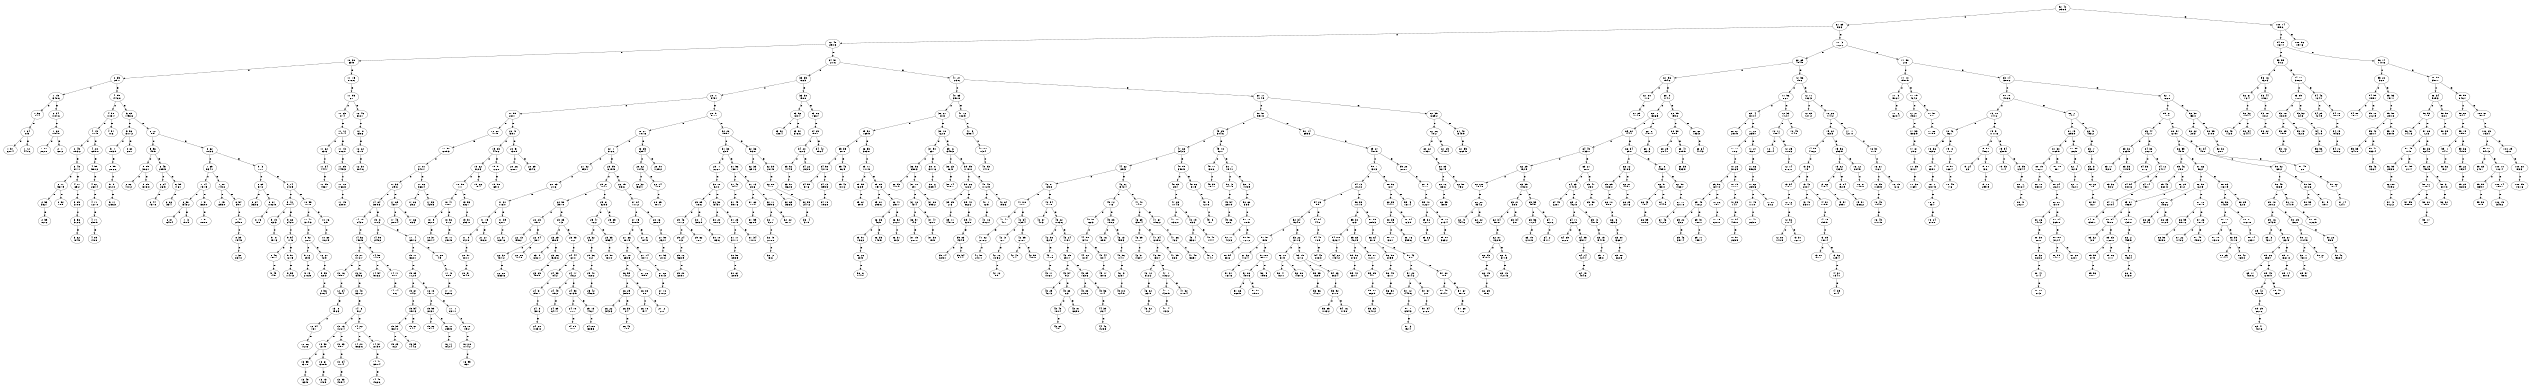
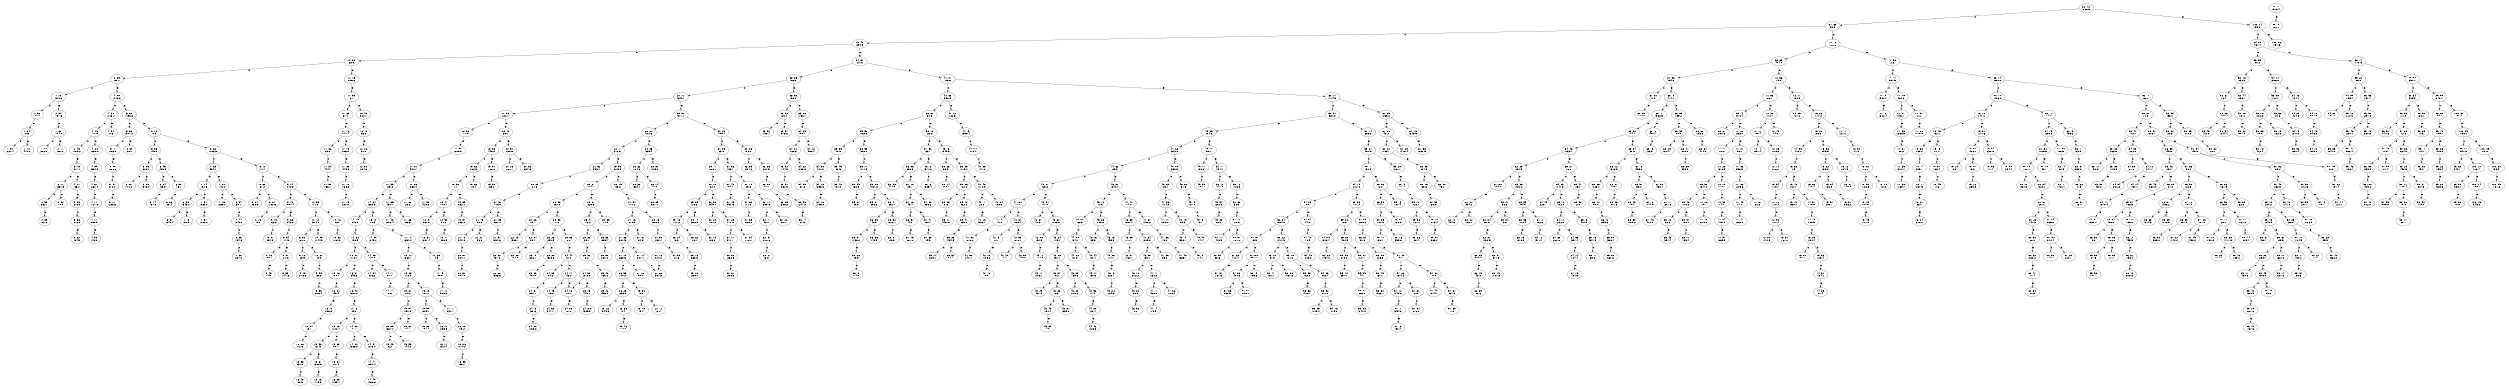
(2021, 176) -> none
none -> (319, 239)
(573, 282) -> (569, 282)
(663, 282) -> (659, 265)
